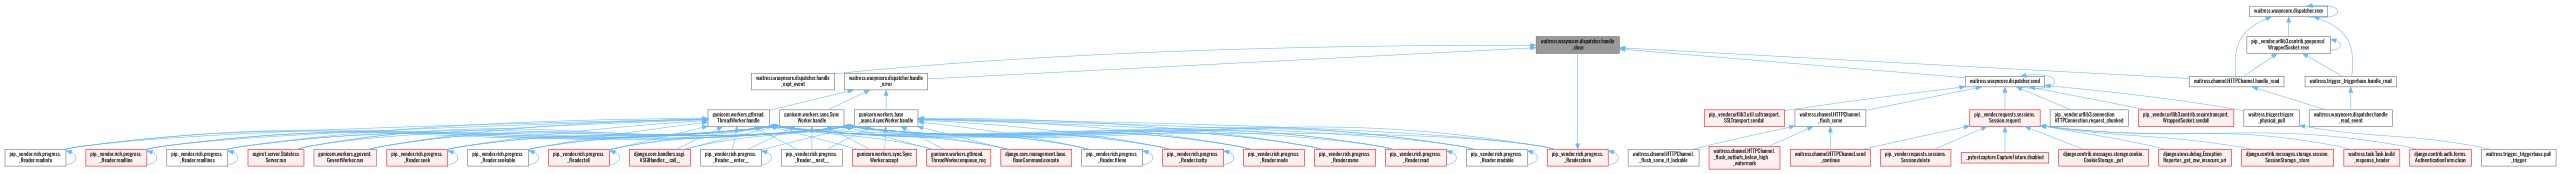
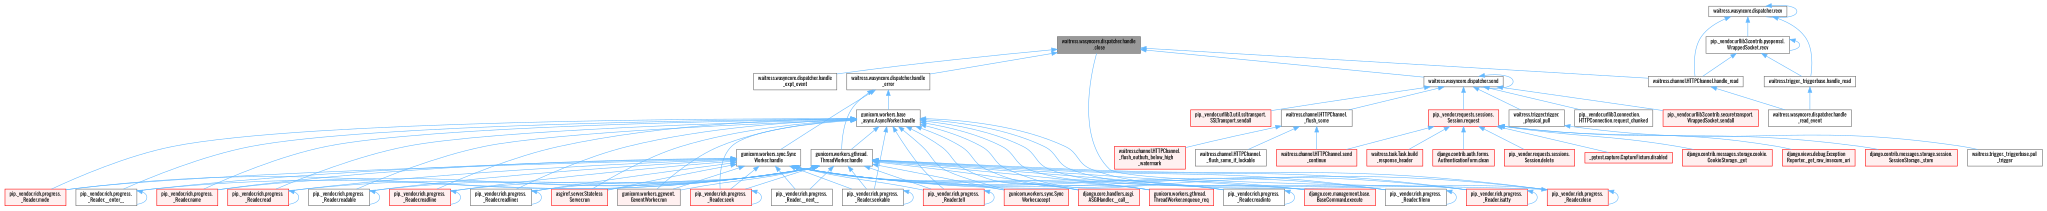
(844, 140) -> (863, 140)
